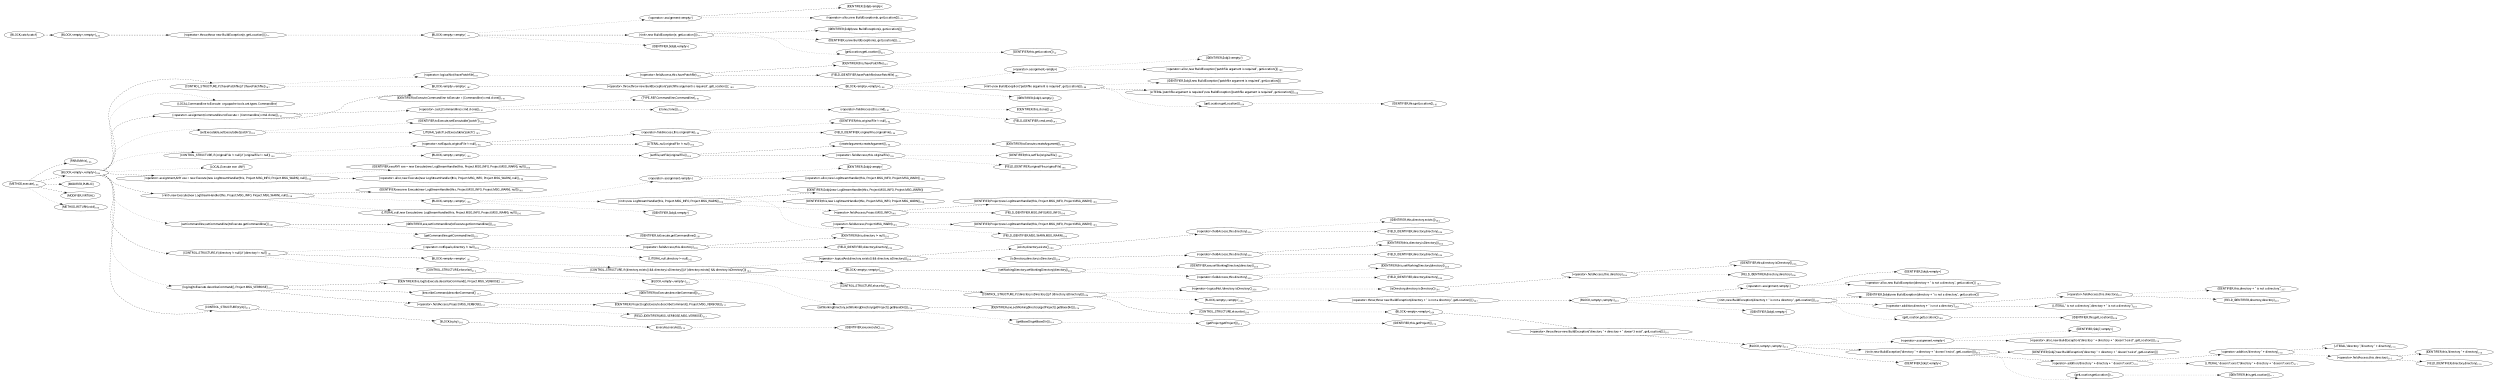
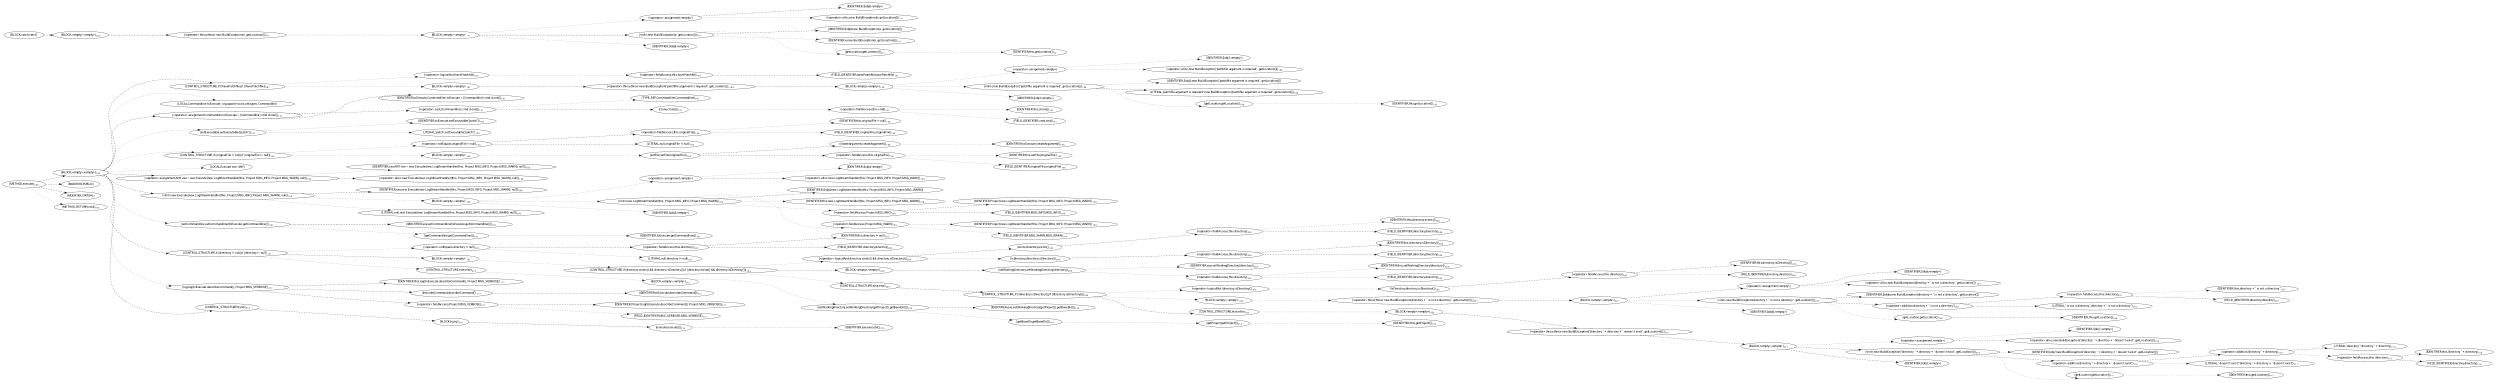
(865, 64) -> none
(81, 161) -> none
